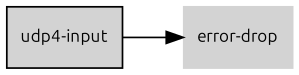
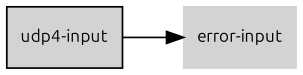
(238, 37) -> (240, 37)
